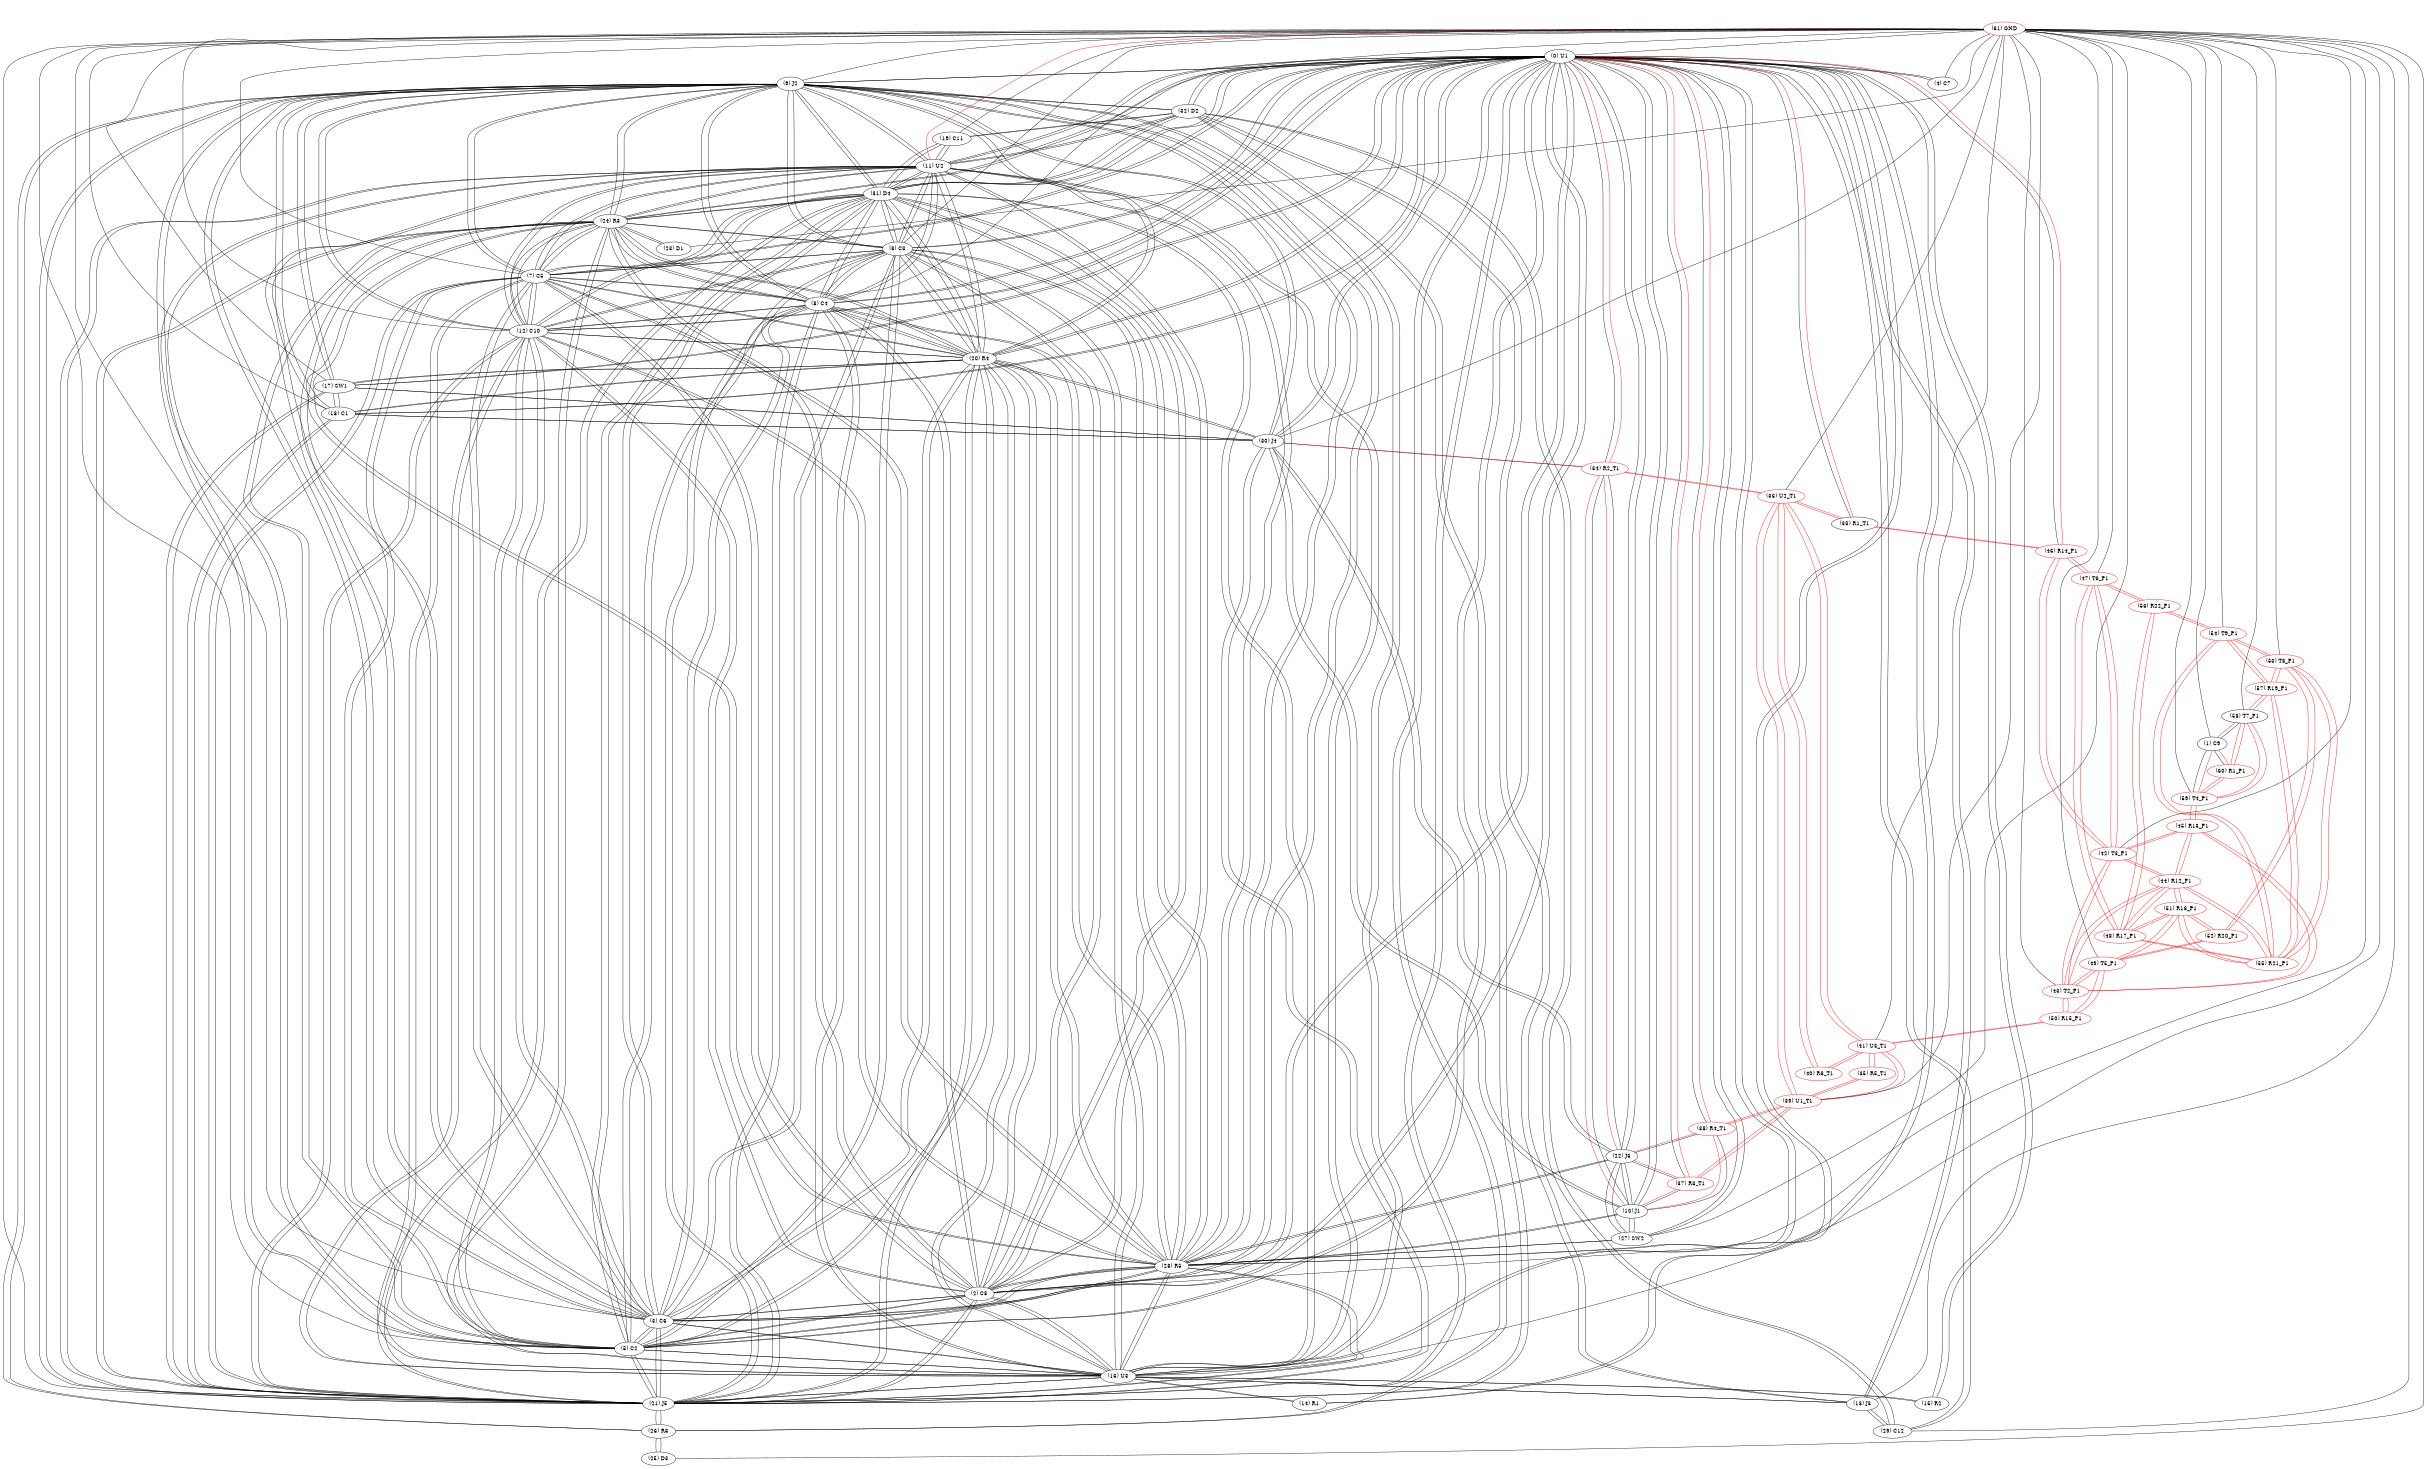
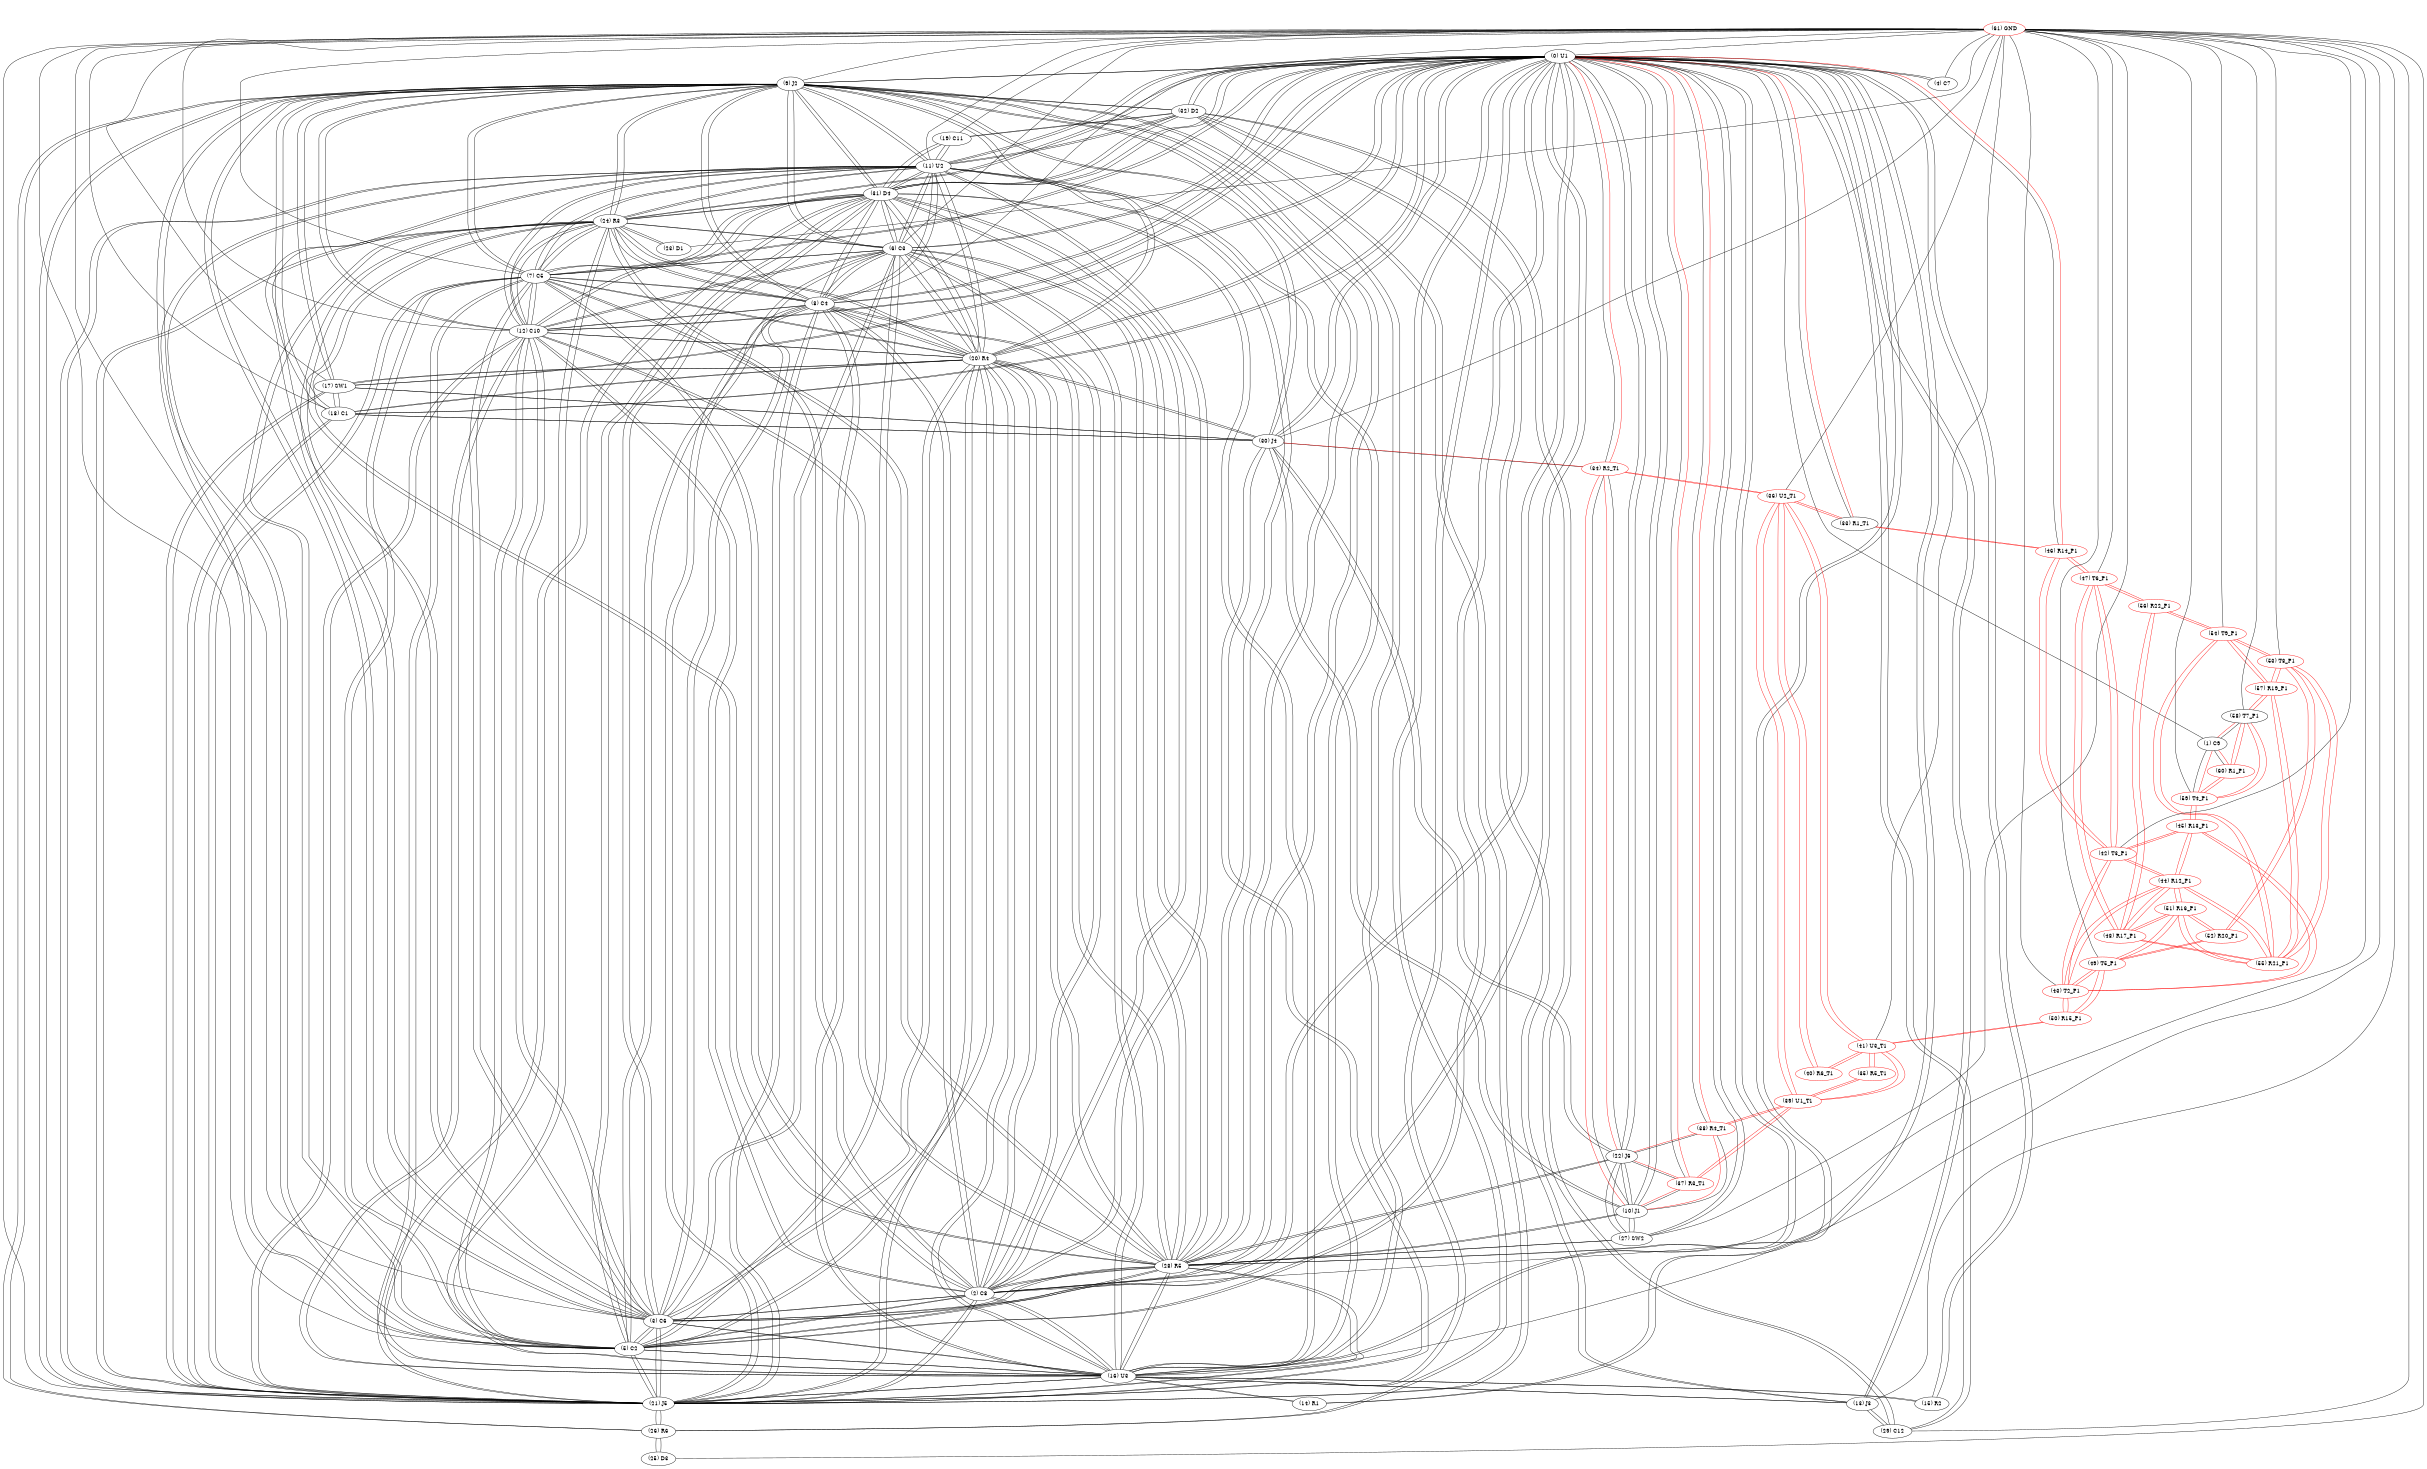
(1155, 41) -> (1155, 41)
(2206, 306) -> (1795, 426)
(2010, 609) -> none
